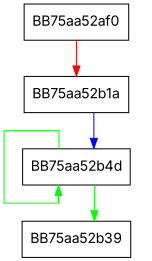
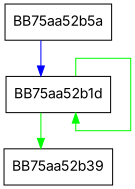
(76, 22) -> none
(76, 95) -> (58, 22)
(76, 167) -> (58, 95)
